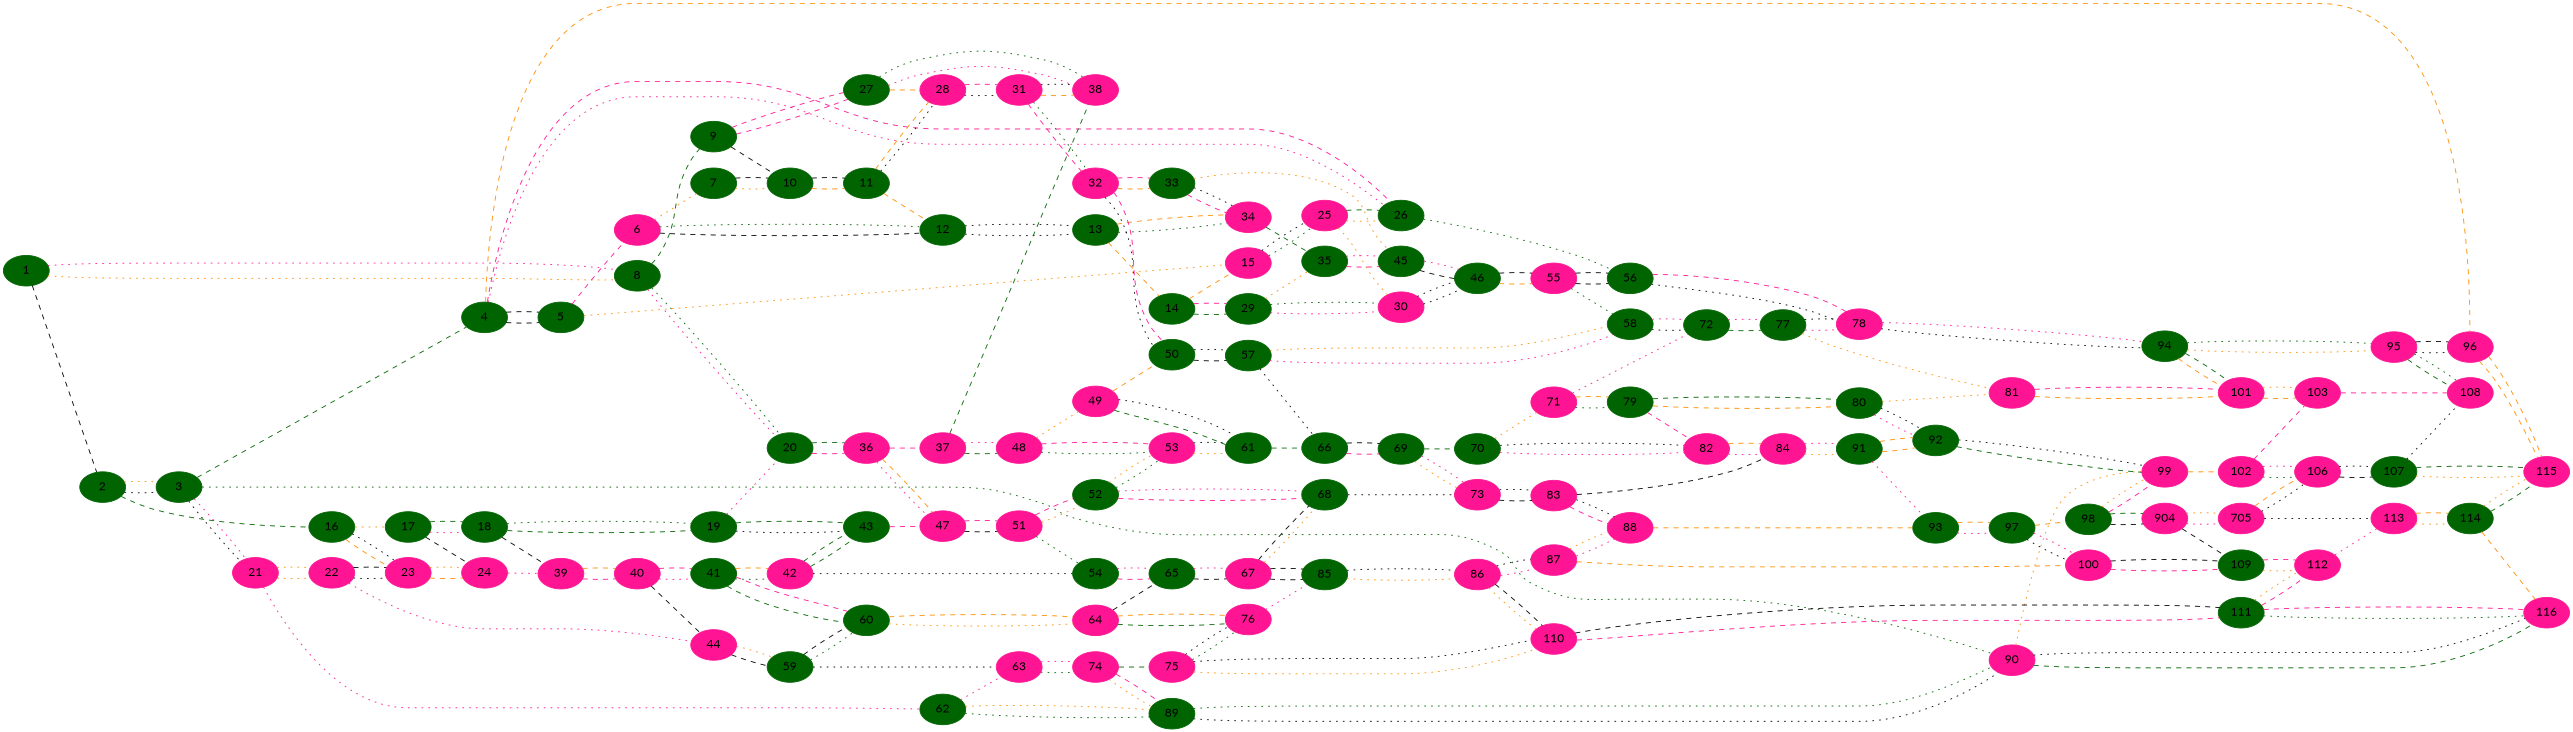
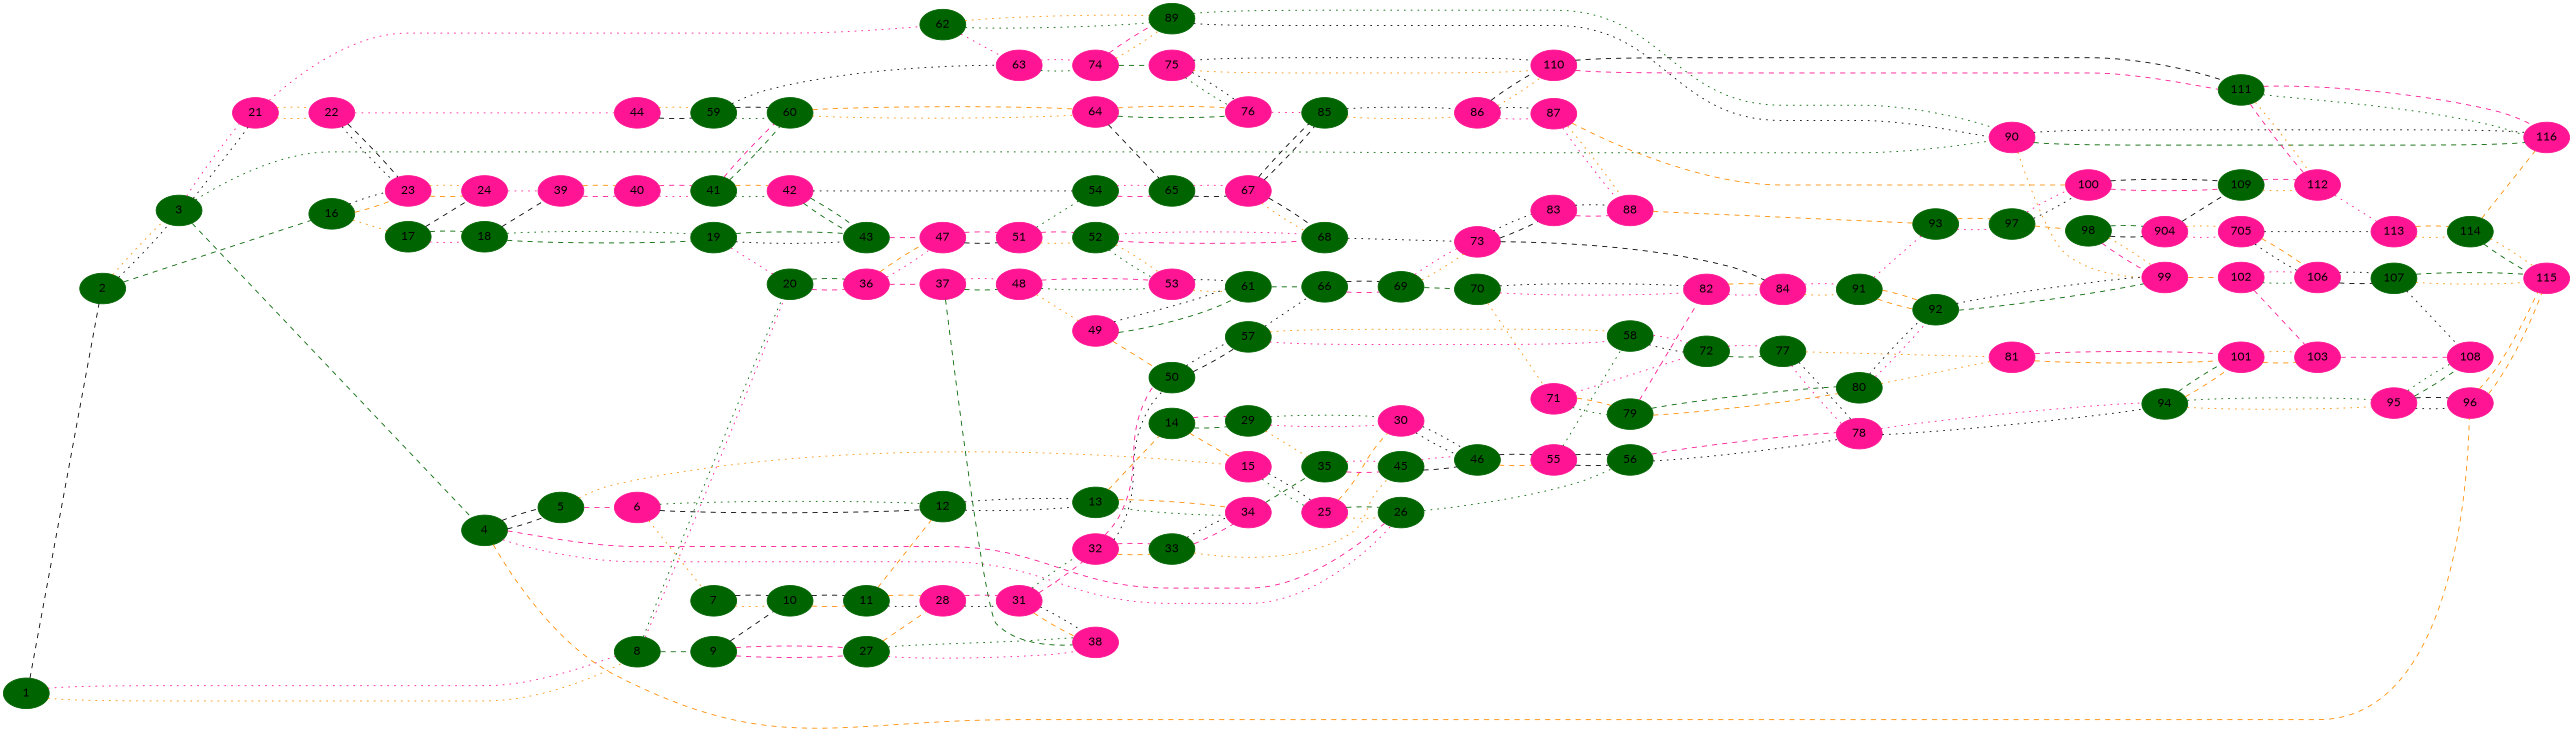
(1363, 261) -> (1363, 467)
(1672, 484) -> (1634, 250)
(676, 609) -> none
